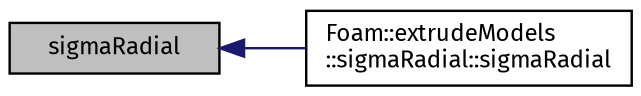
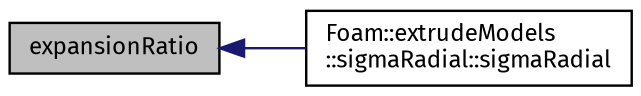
(115, 48) -> (115, 48)
